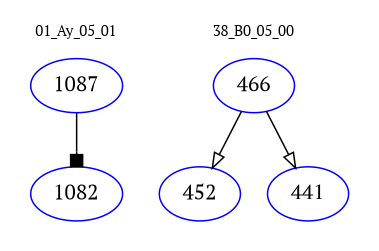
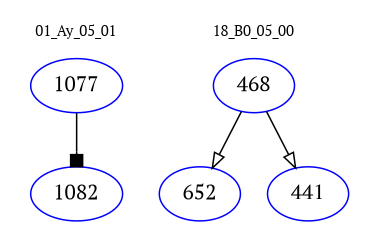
(254, 32) -> (254, 32)
(77, 86) -> (77, 86)
(254, 86) -> (254, 86)
(200, 194) -> (200, 194)
